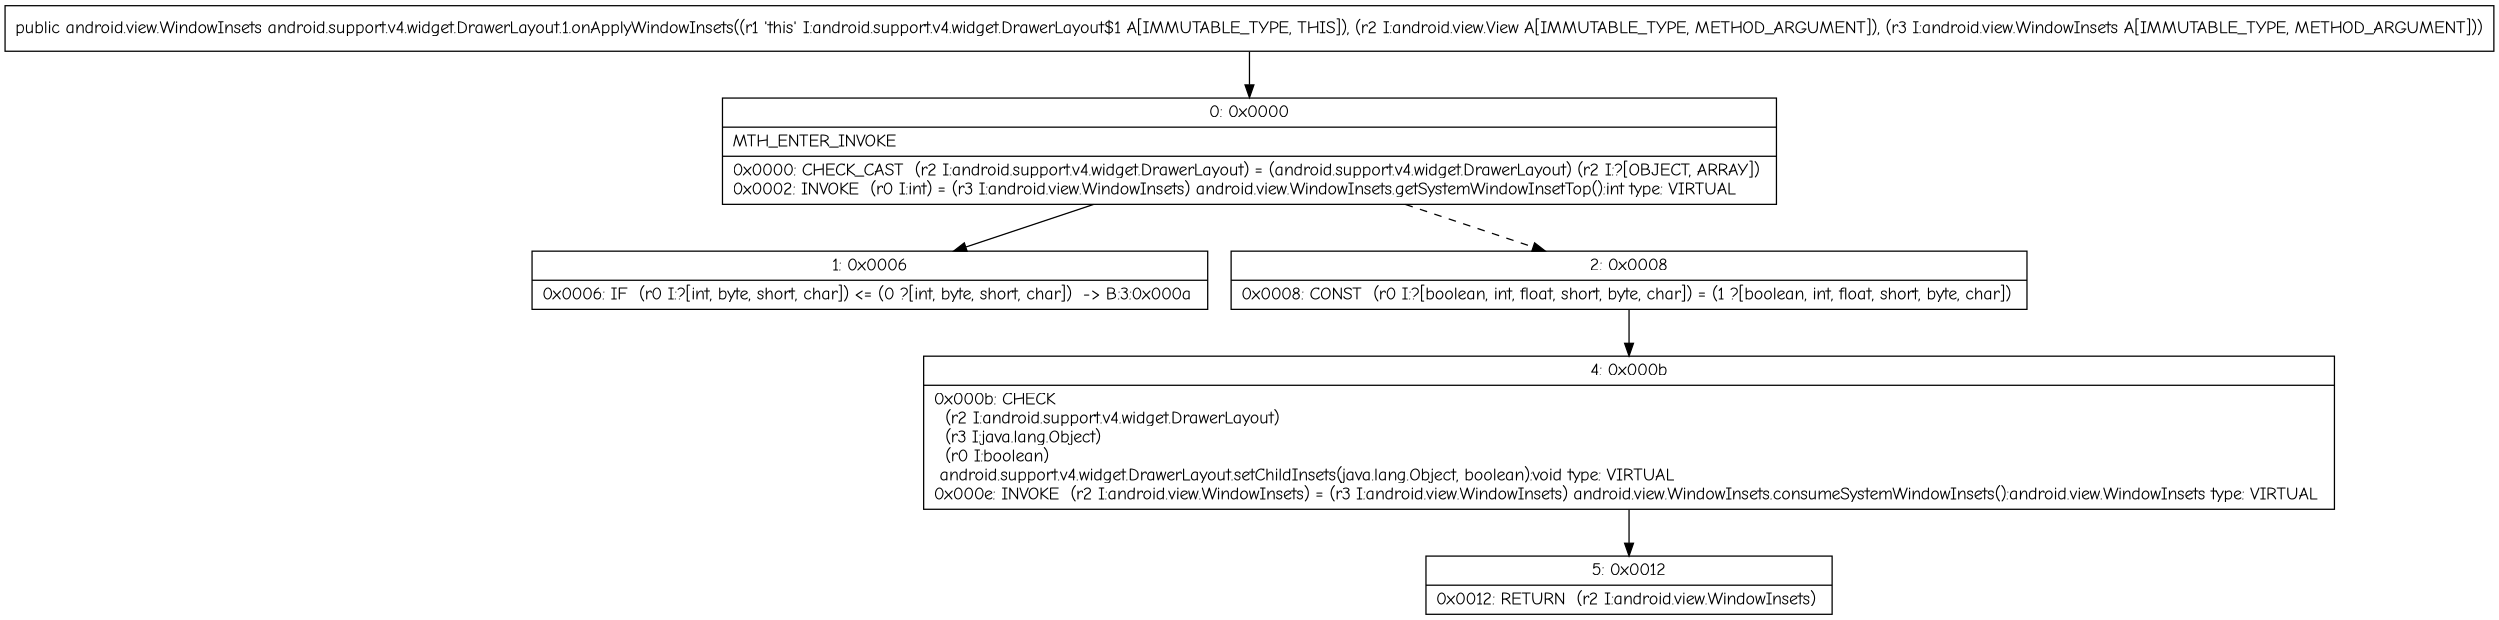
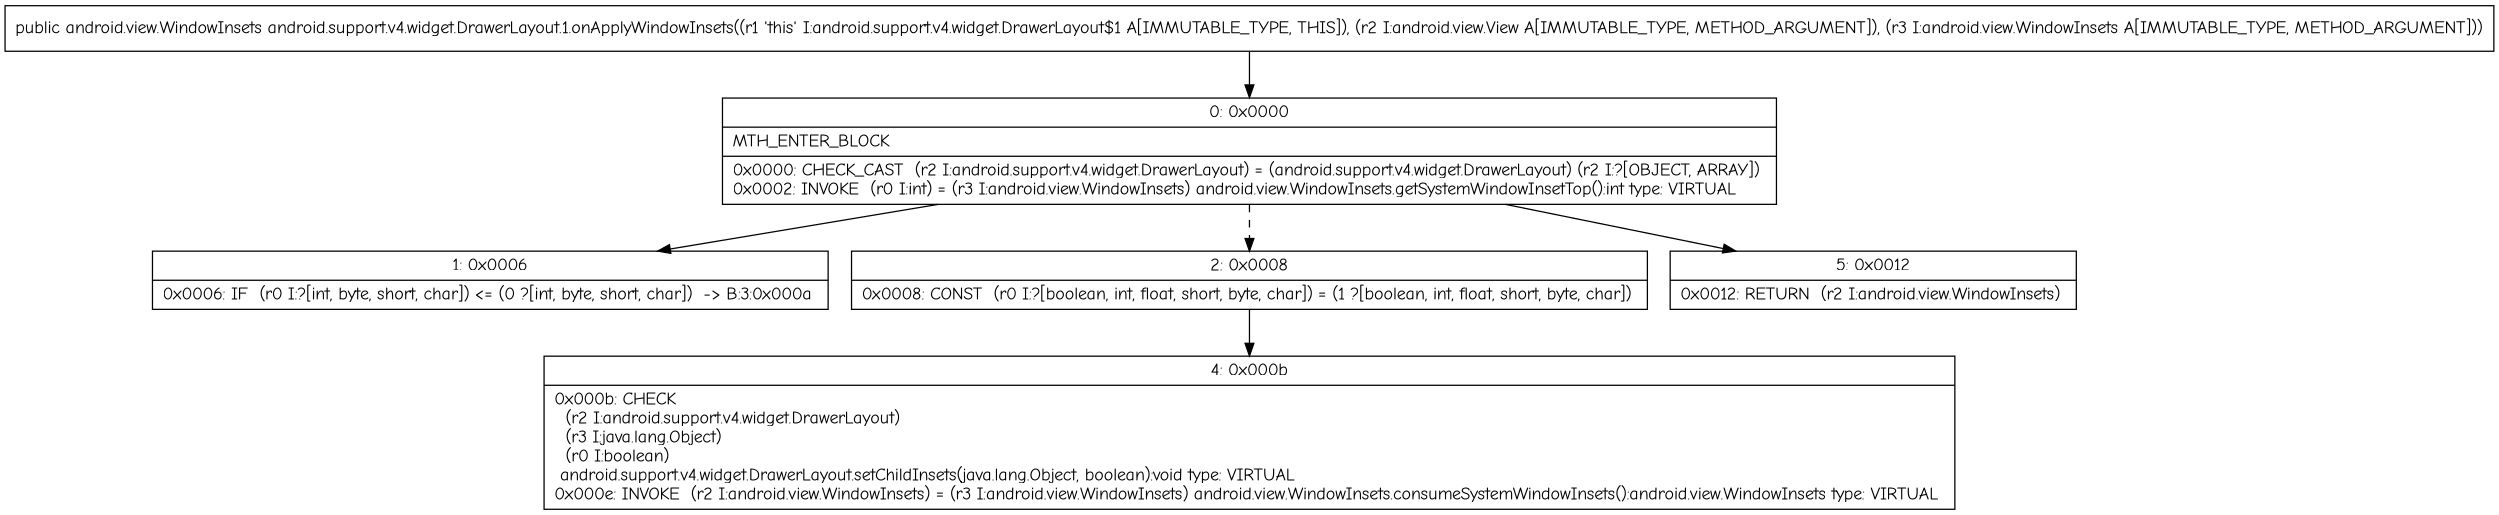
(815, 141) -> (811, 141)
(1629, 526) -> (1614, 226)
